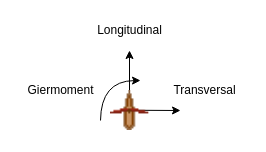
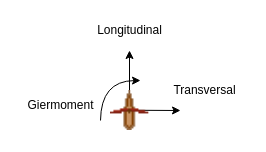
(61, 91) -> (61, 106)
